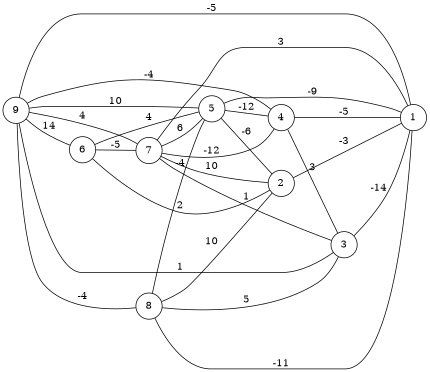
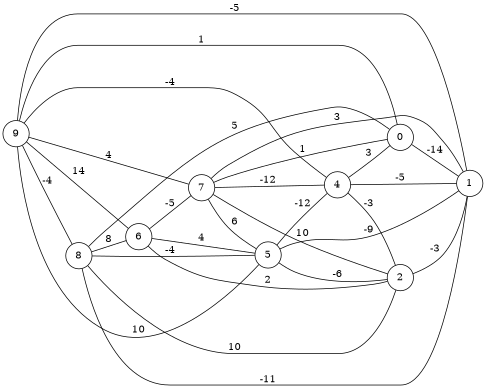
none -> (377, 226)
(344, 245) -> (400, 137)
none -> (109, 246)
